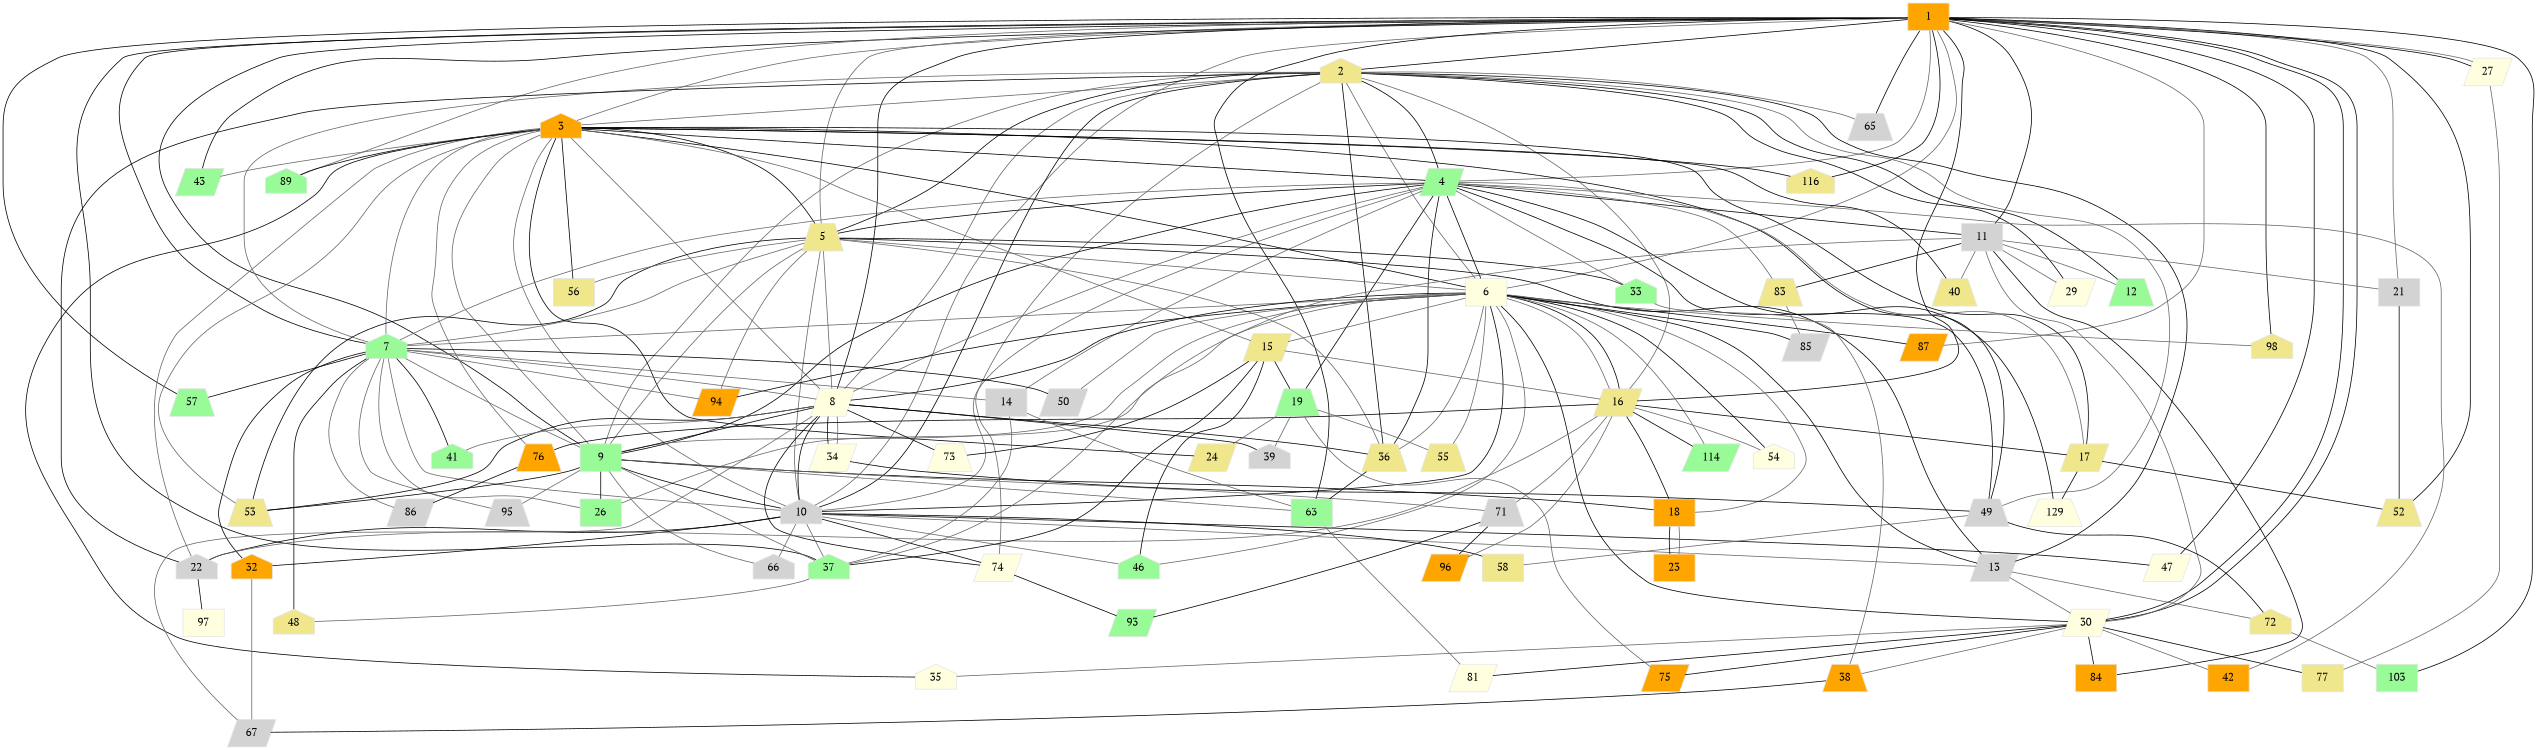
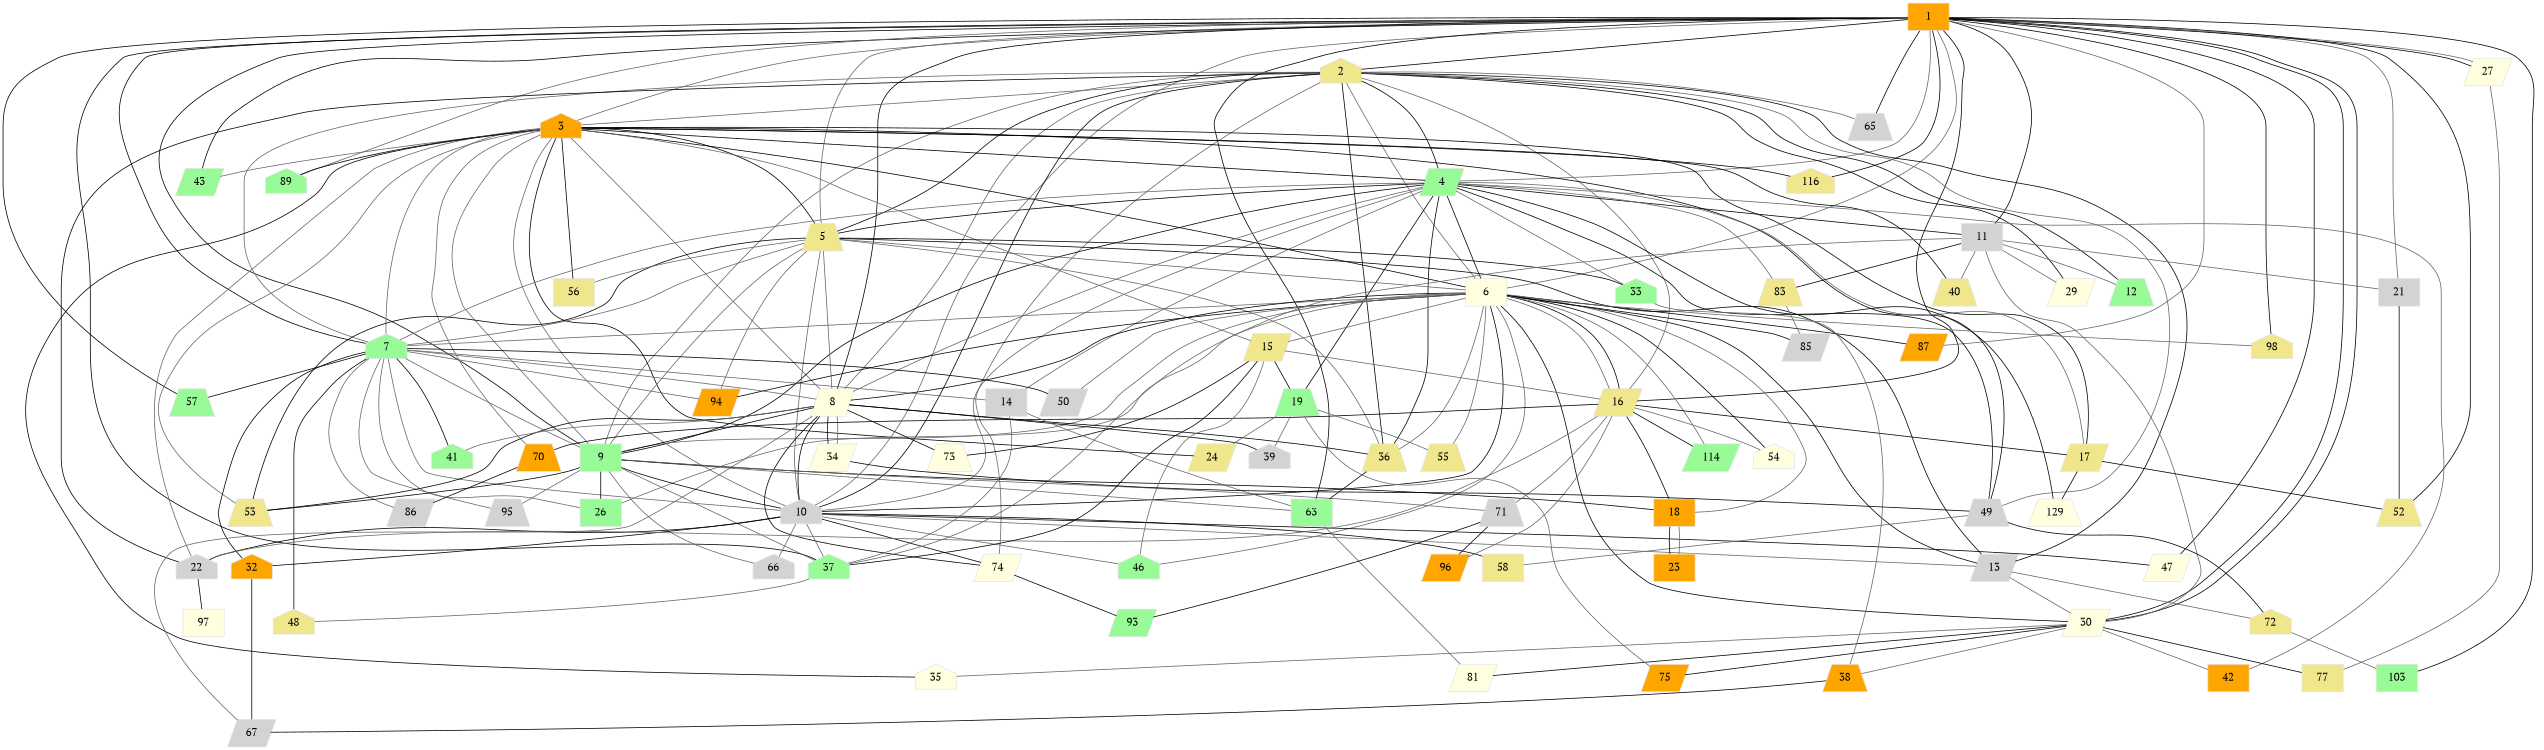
(1184, 443) -> (1184, 443)
(539, 458) -> (539, 458)
(252, 646) -> (252, 646)
(2096, 678) -> none
